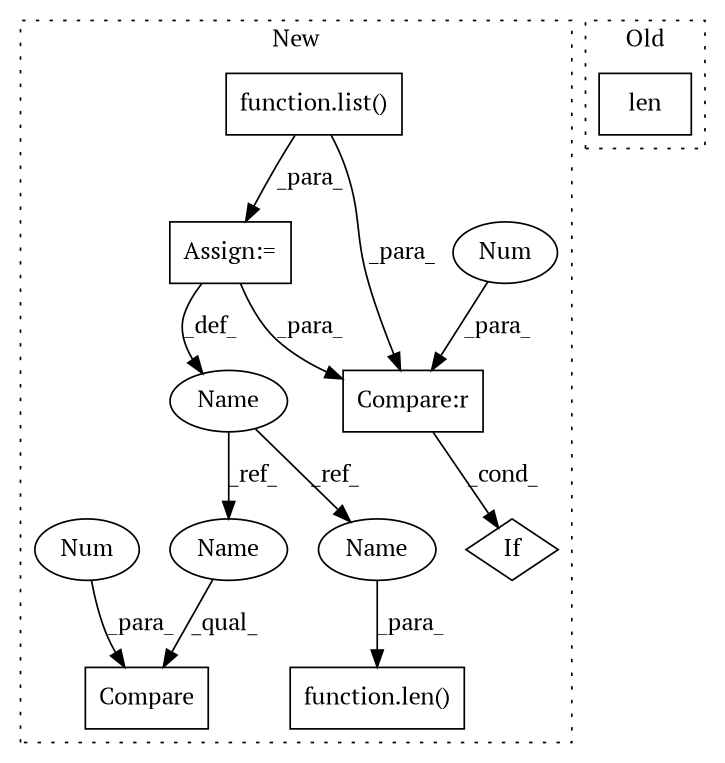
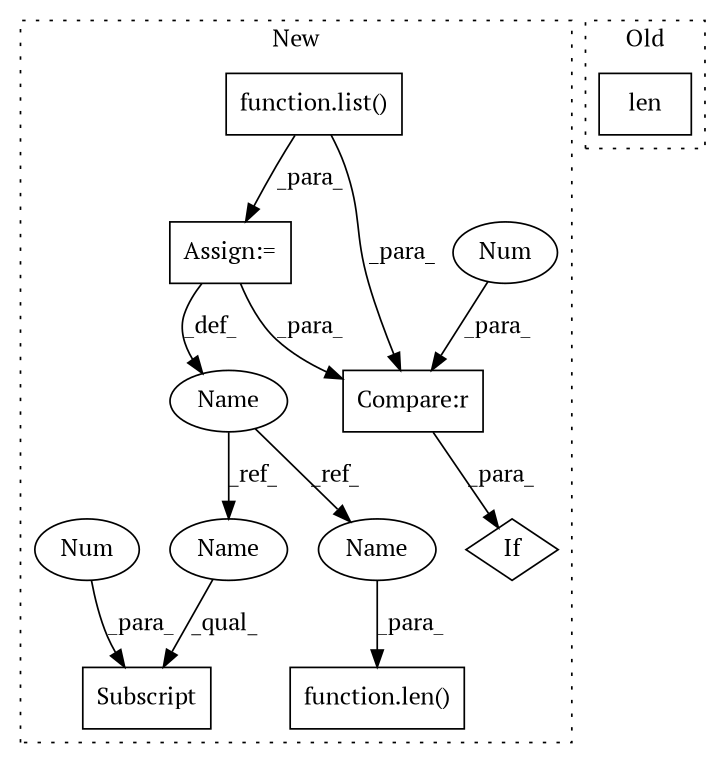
(504, 475) -> (502, 475)
(147, 698) -> (147, 698)
